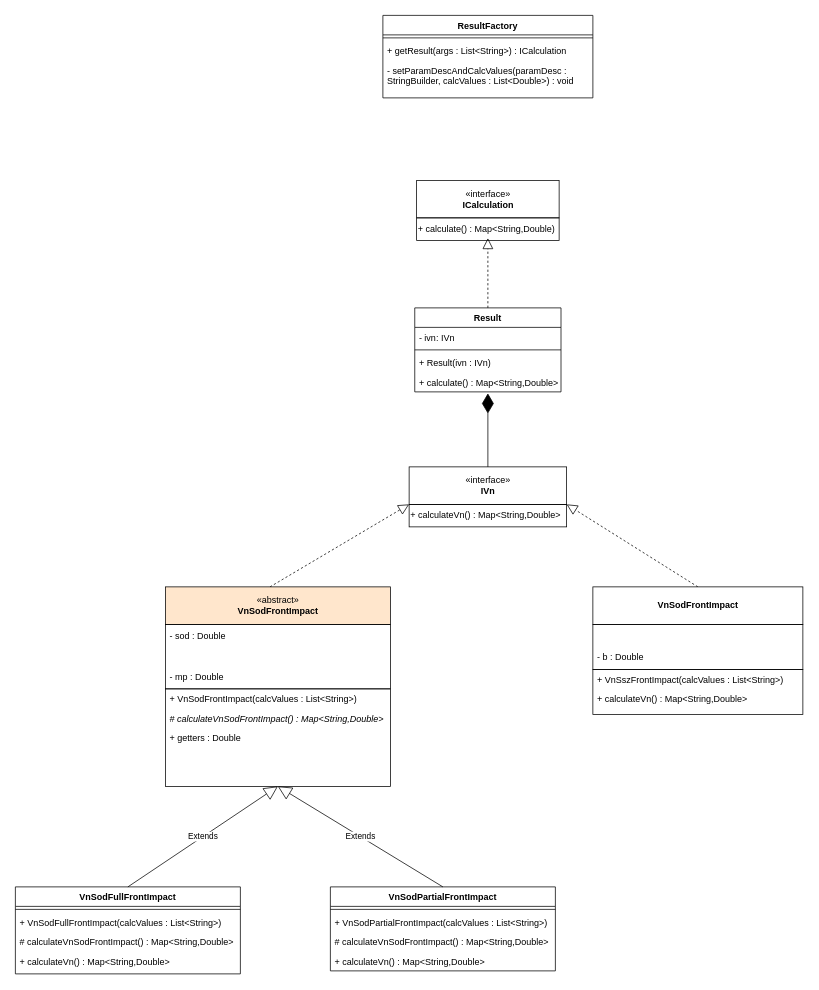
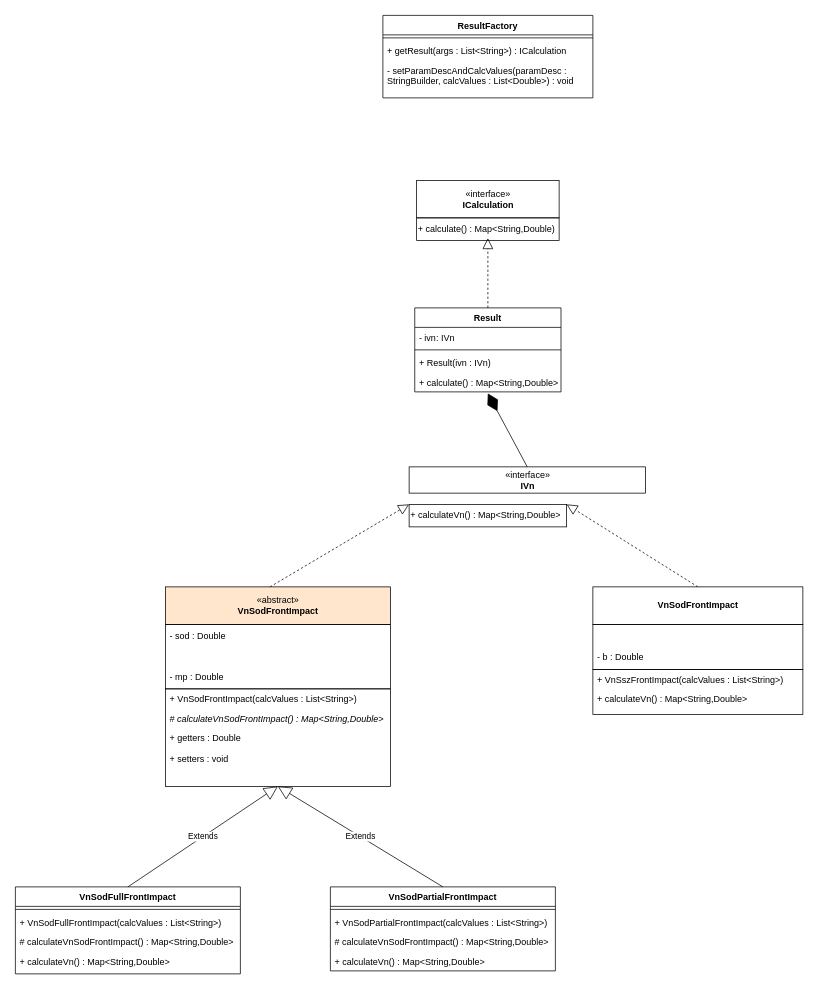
(488, 486) -> (527, 480)
none -> (270, 759)
